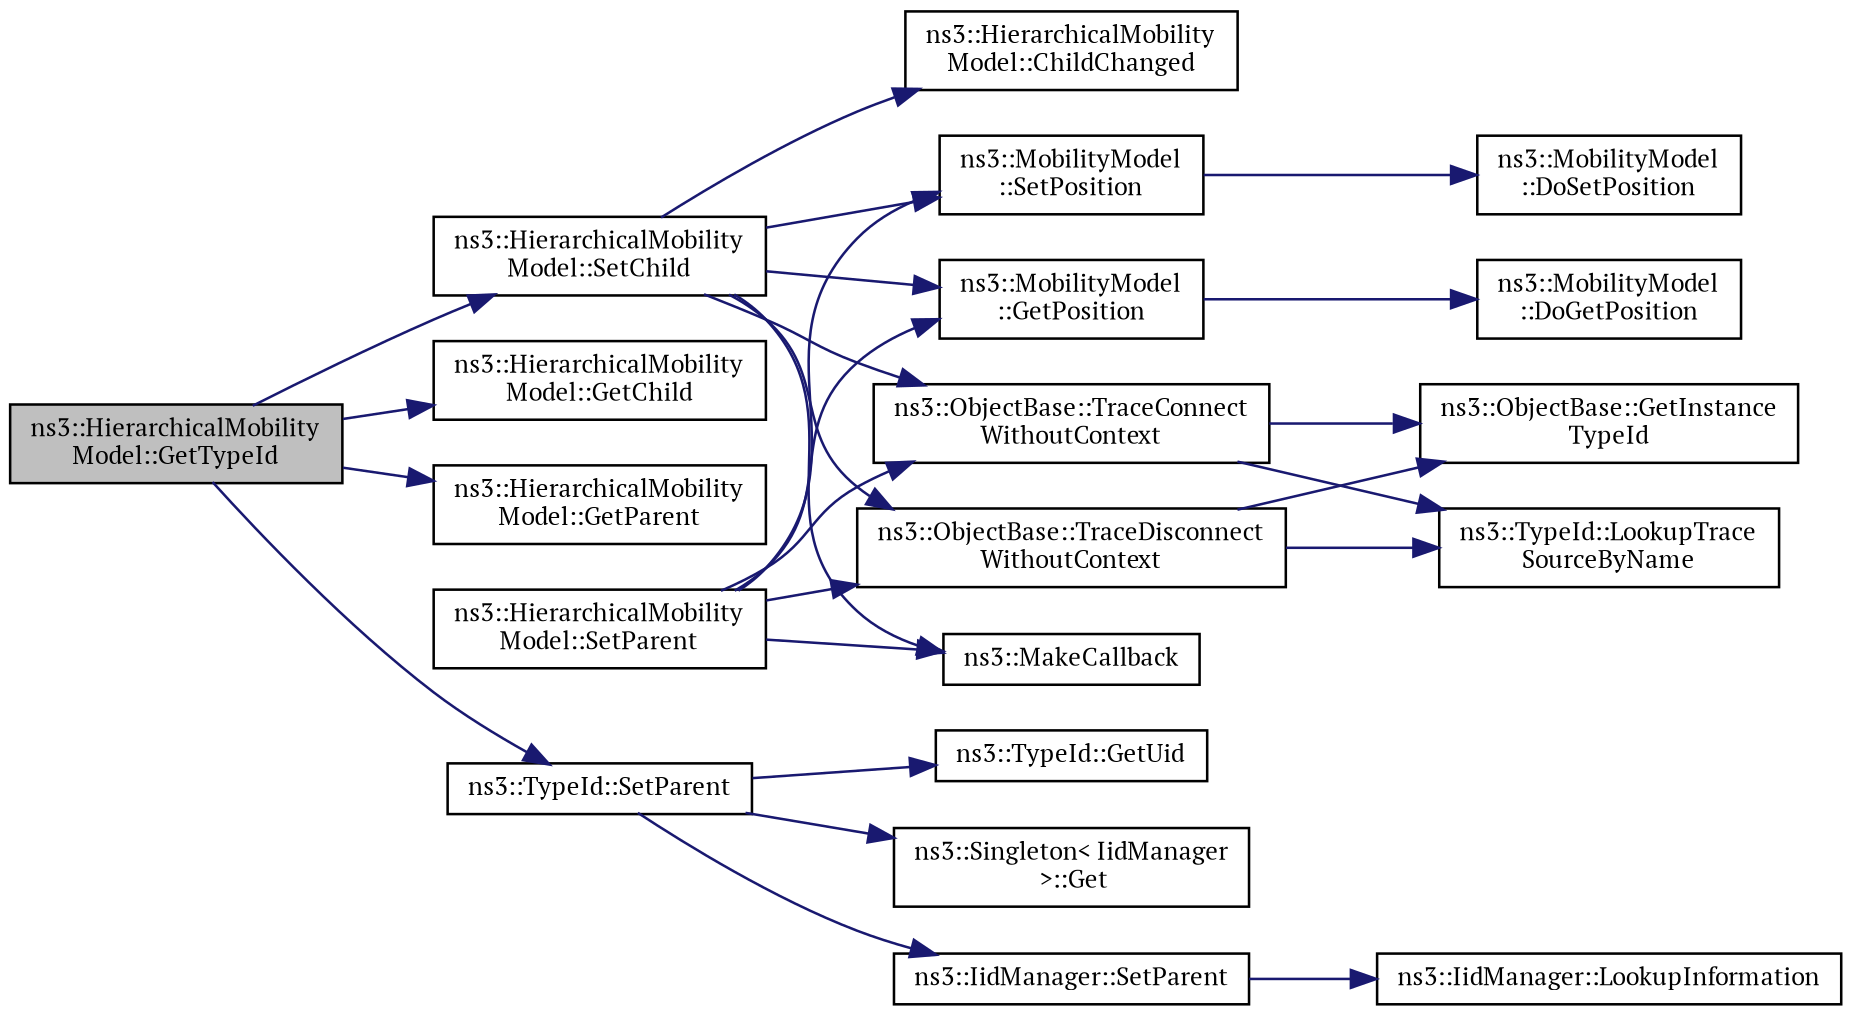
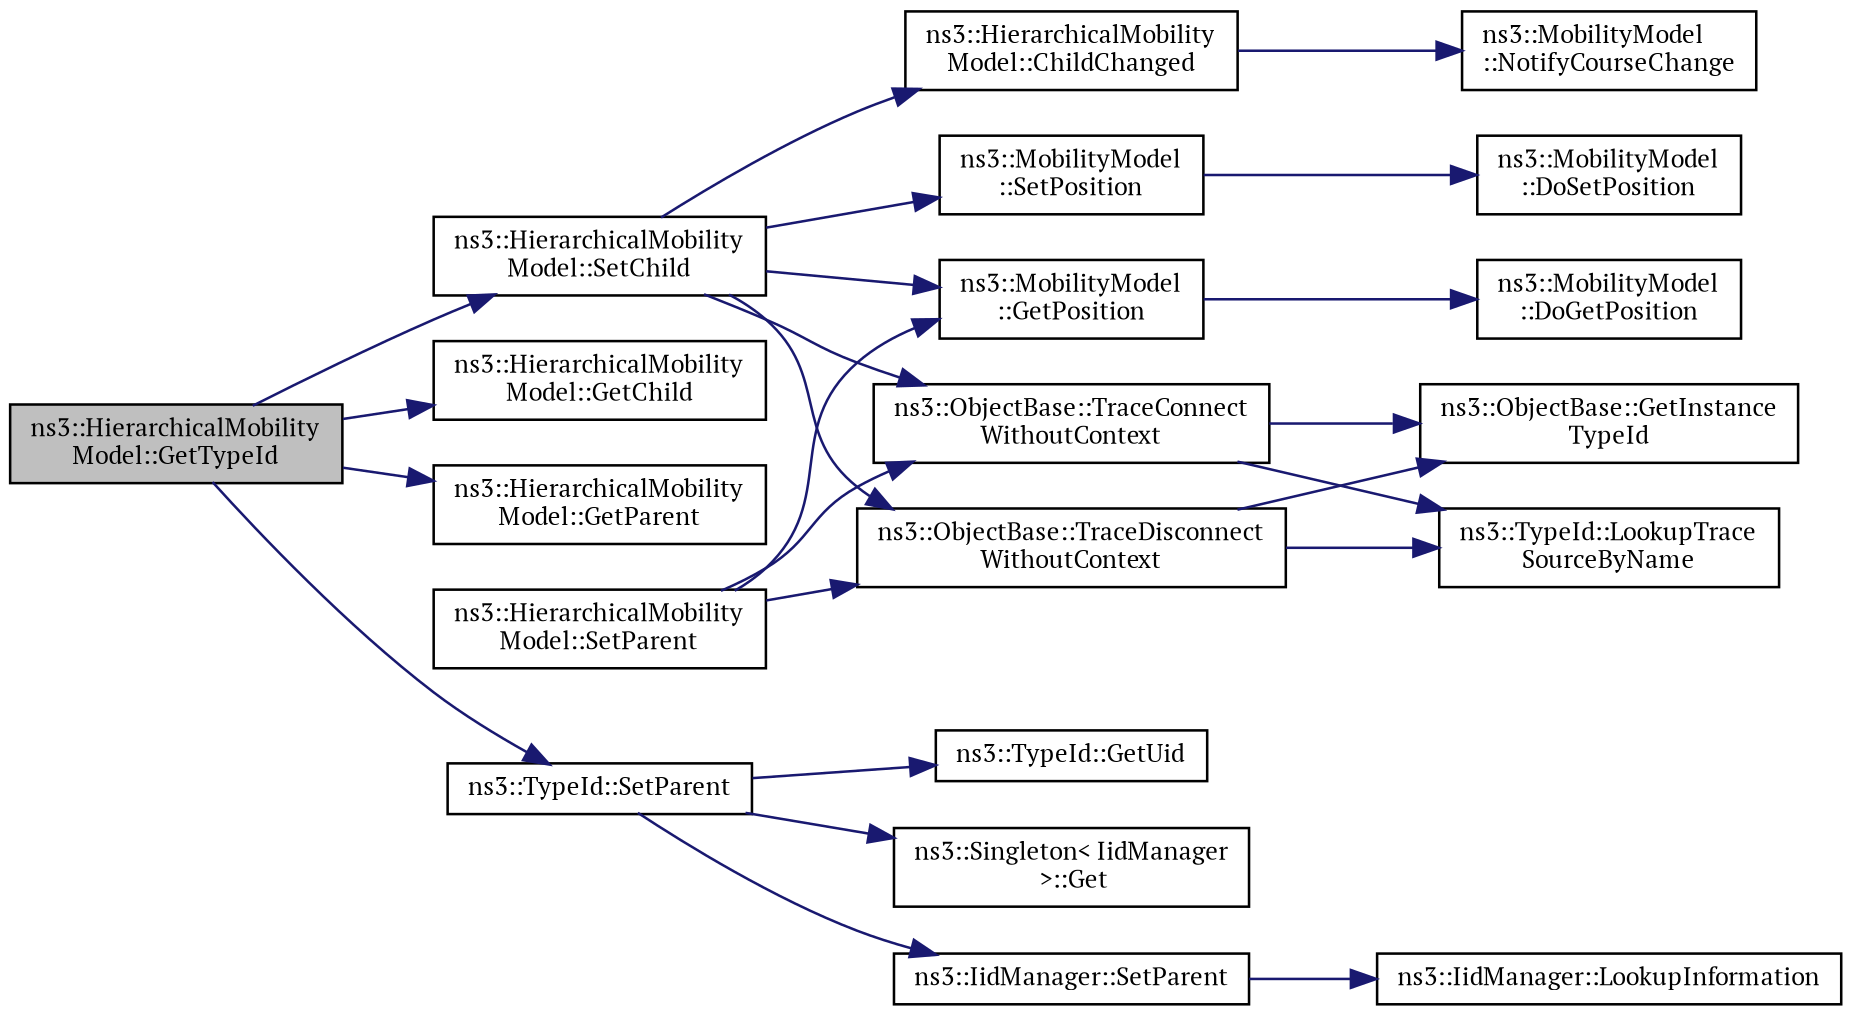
none -> (1609, 51)
(813, 318) -> none
(1072, 659) -> none
